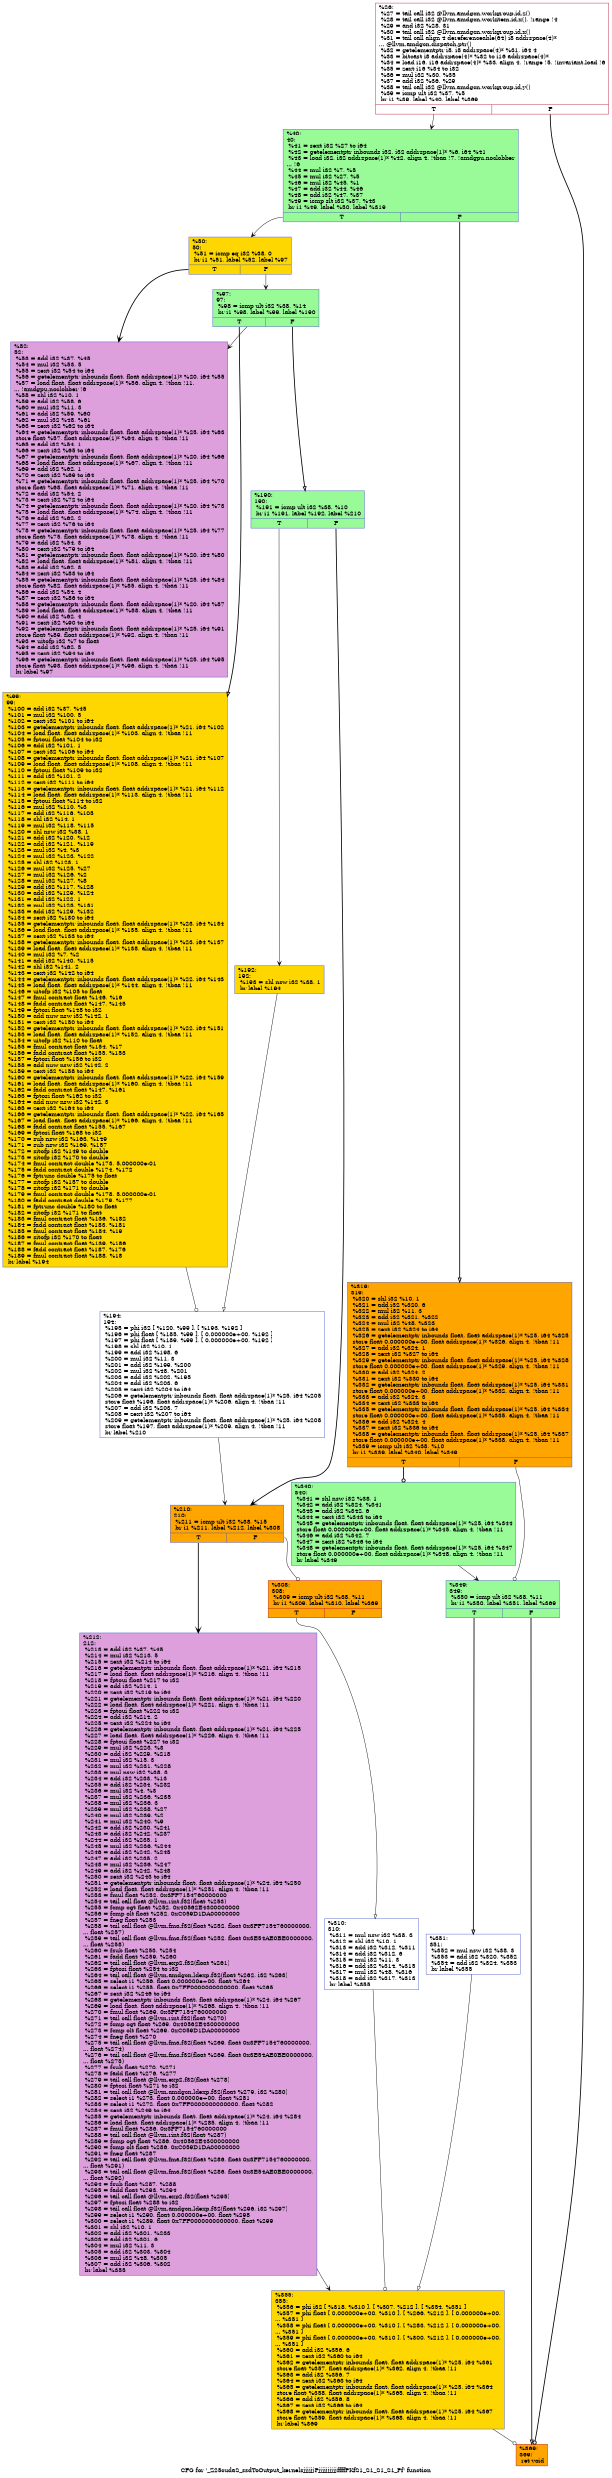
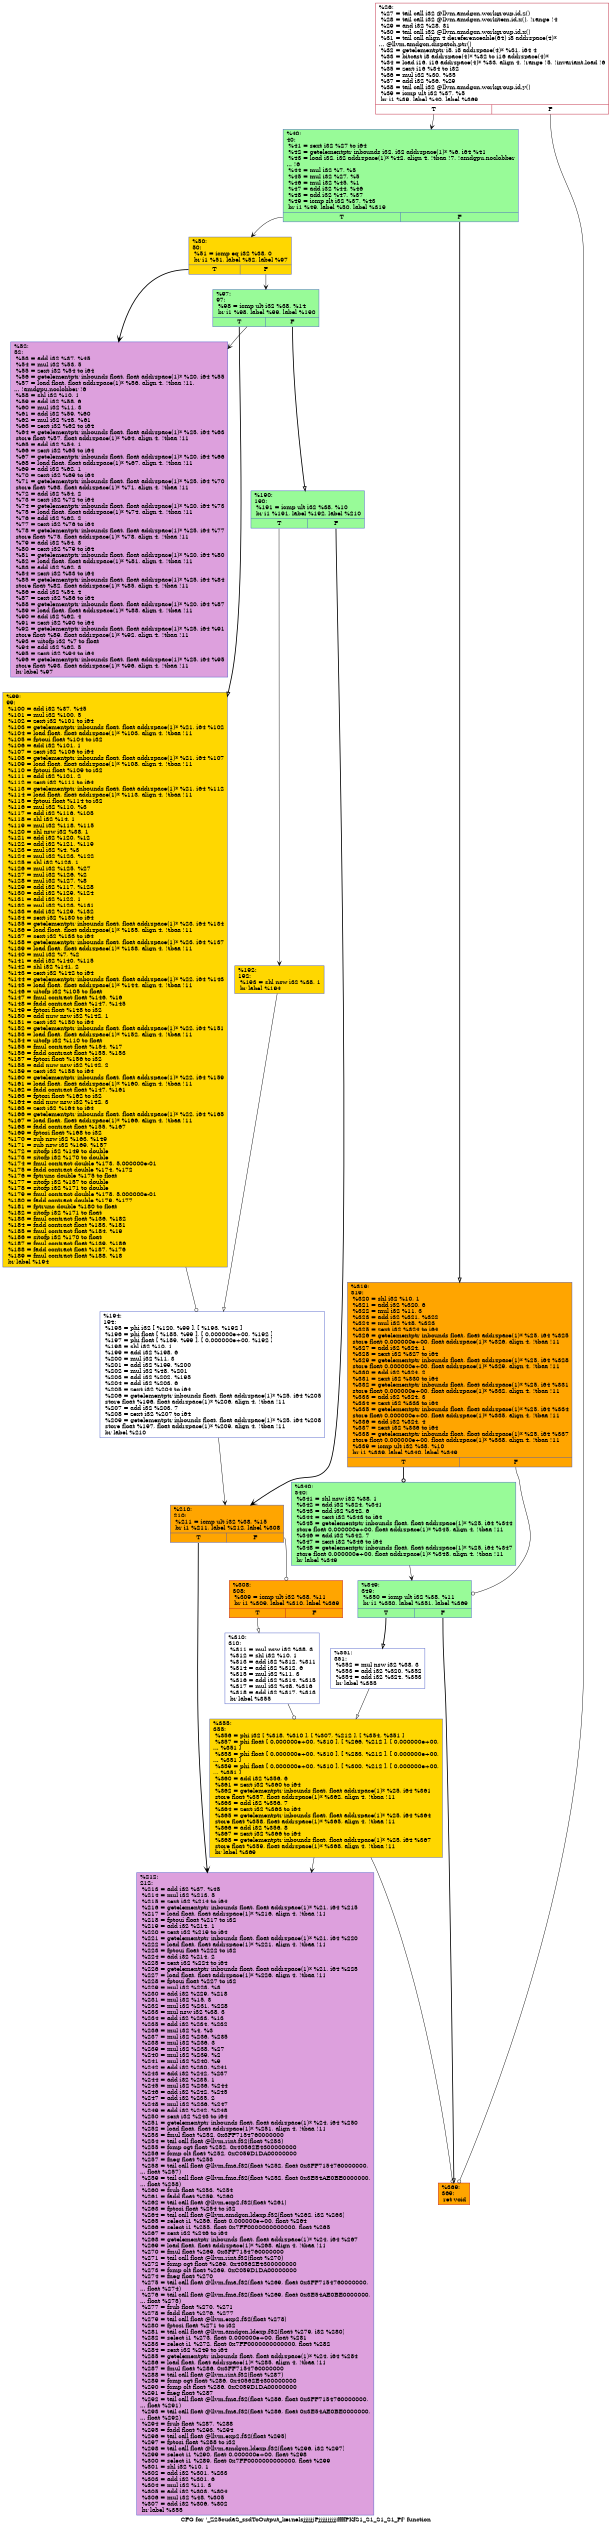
(583, 1277) -> (583, 1153)
(322, 2278) -> (313, 1863)
